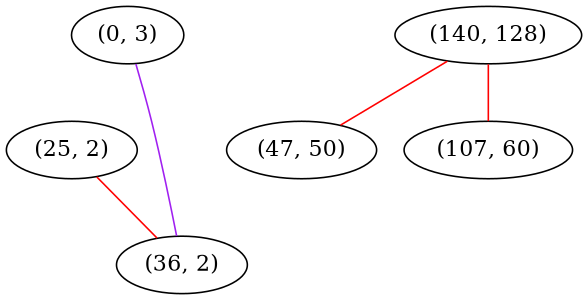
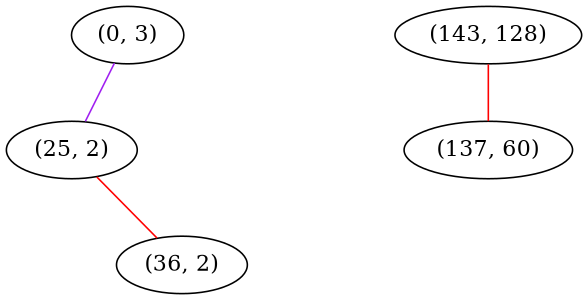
(488, 35) -> (488, 35)
(158, 149) -> (100, 92)
(302, 150) -> none
(488, 150) -> (488, 150)
